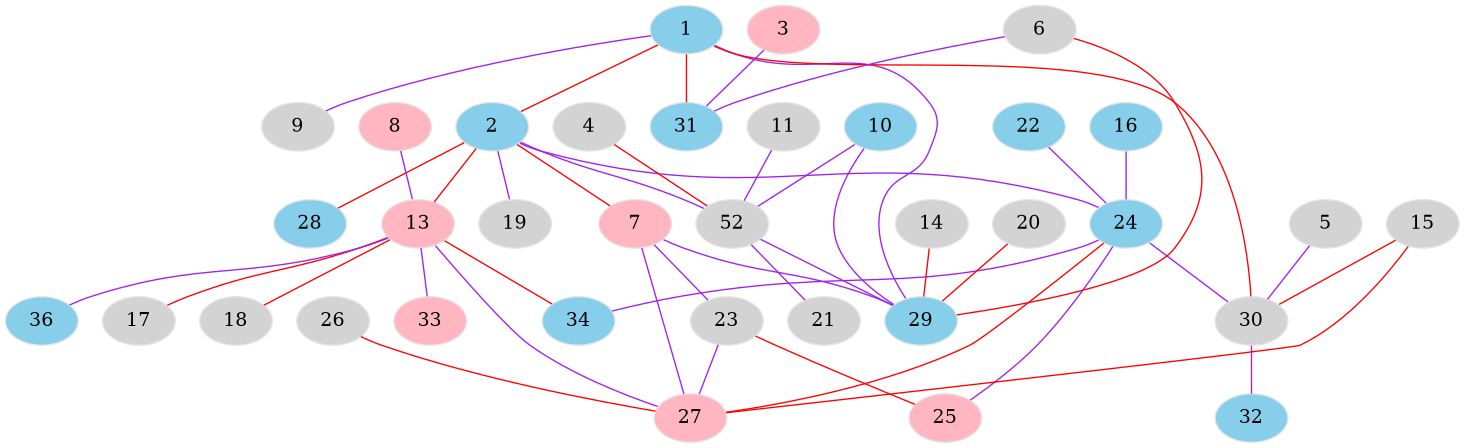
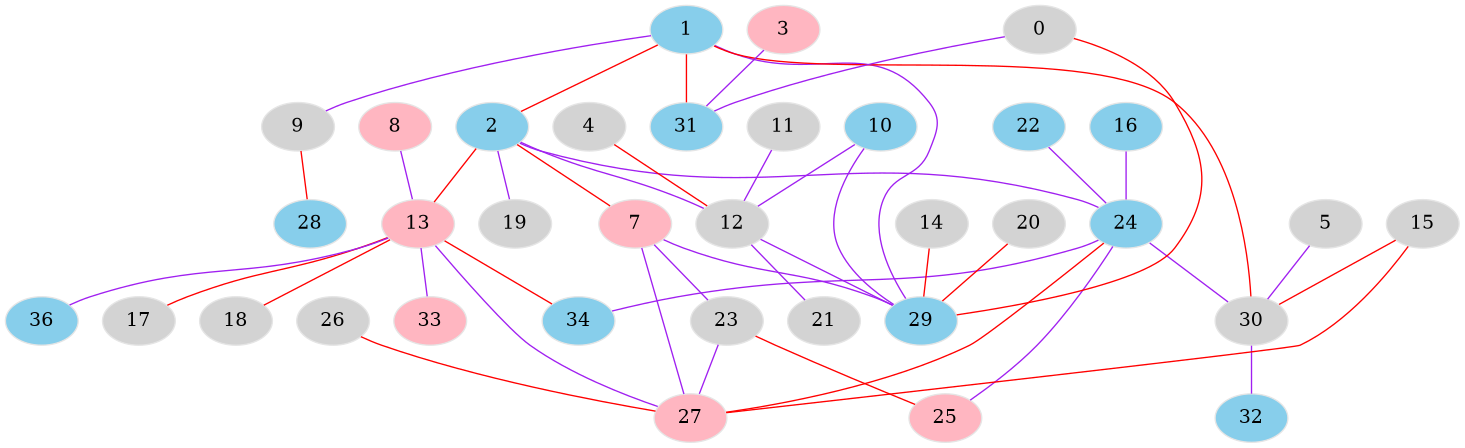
(1040, 30) -> (1040, 30)
(398, 177) -> (304, 175)
(732, 224) -> (732, 224)
